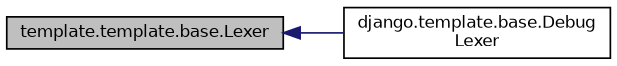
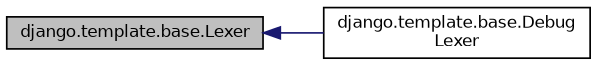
(145, 33) -> (135, 33)
